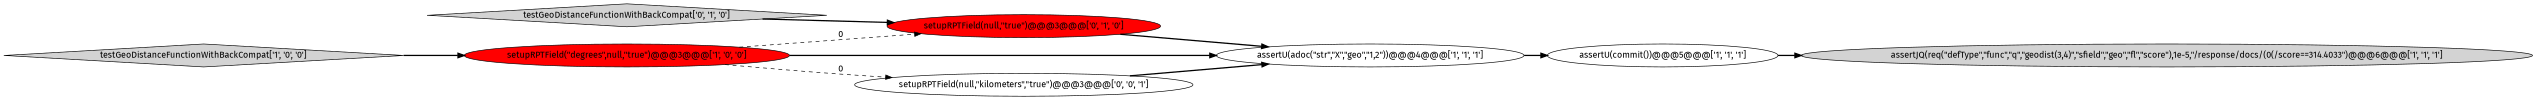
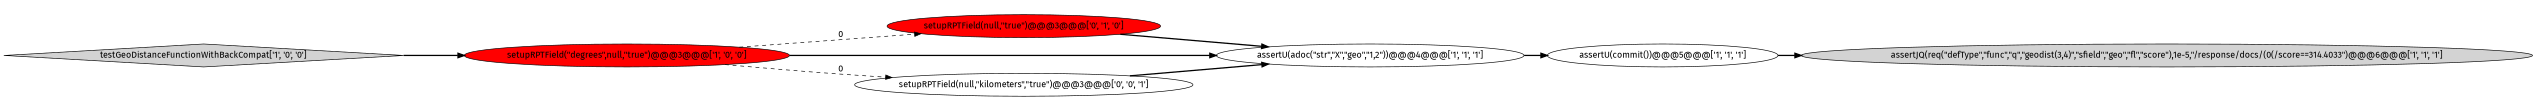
(627, 15) -> none
